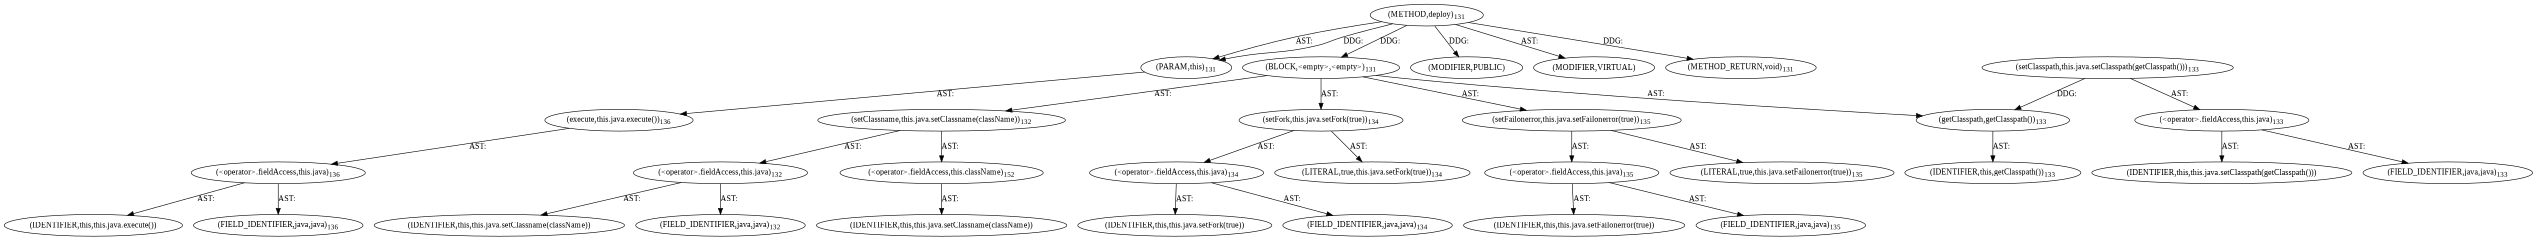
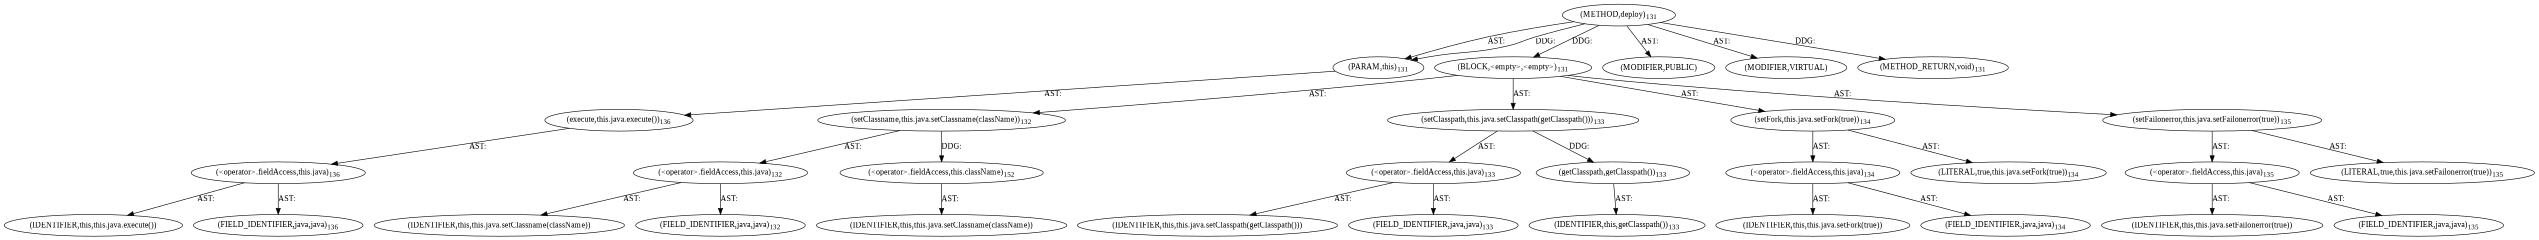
(1460, 41) -> (1651, 41)
(1646, 98) -> (1513, 91)
(952, 147) -> (953, 147)
